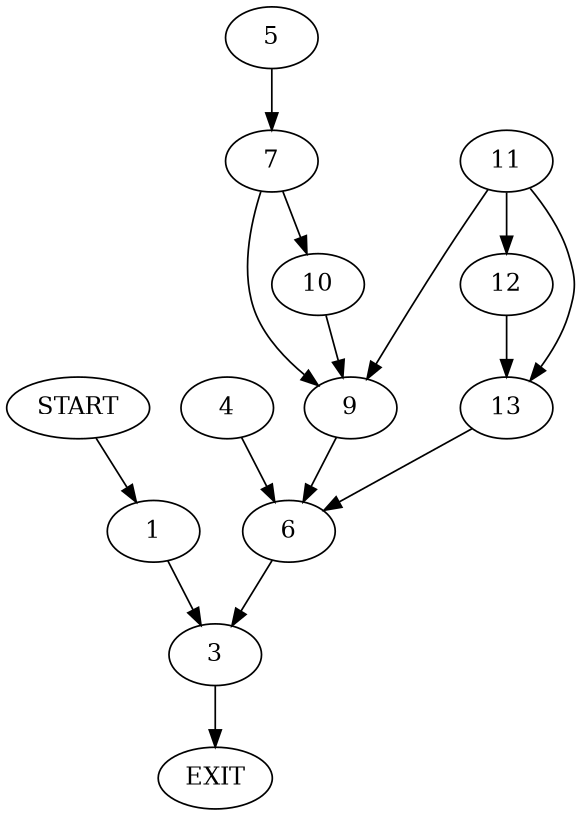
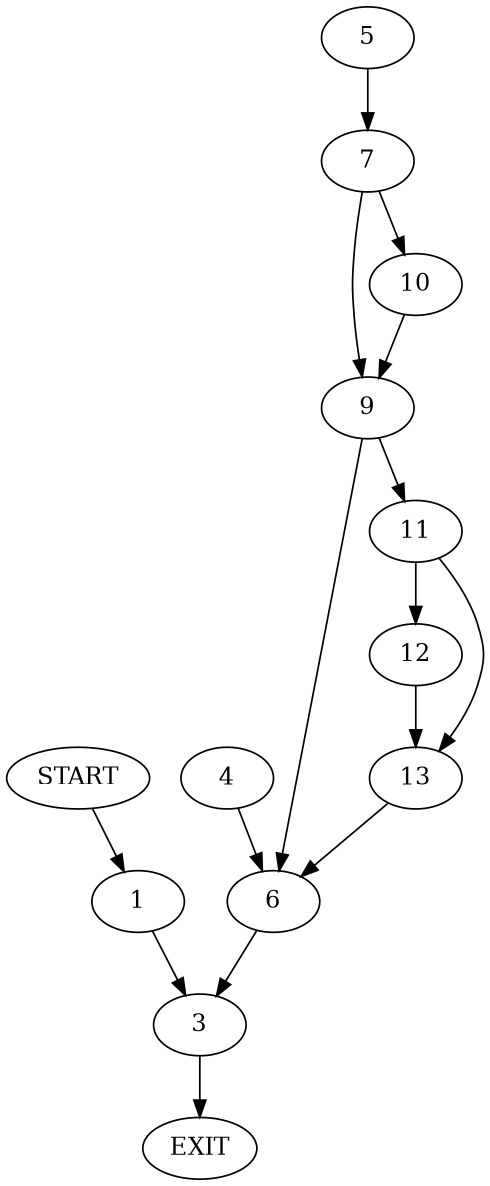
(431, 276) -> (389, 462)
